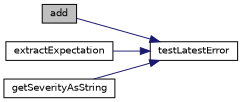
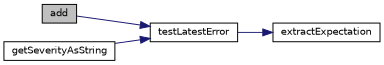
(127, 51) -> (250, 32)
